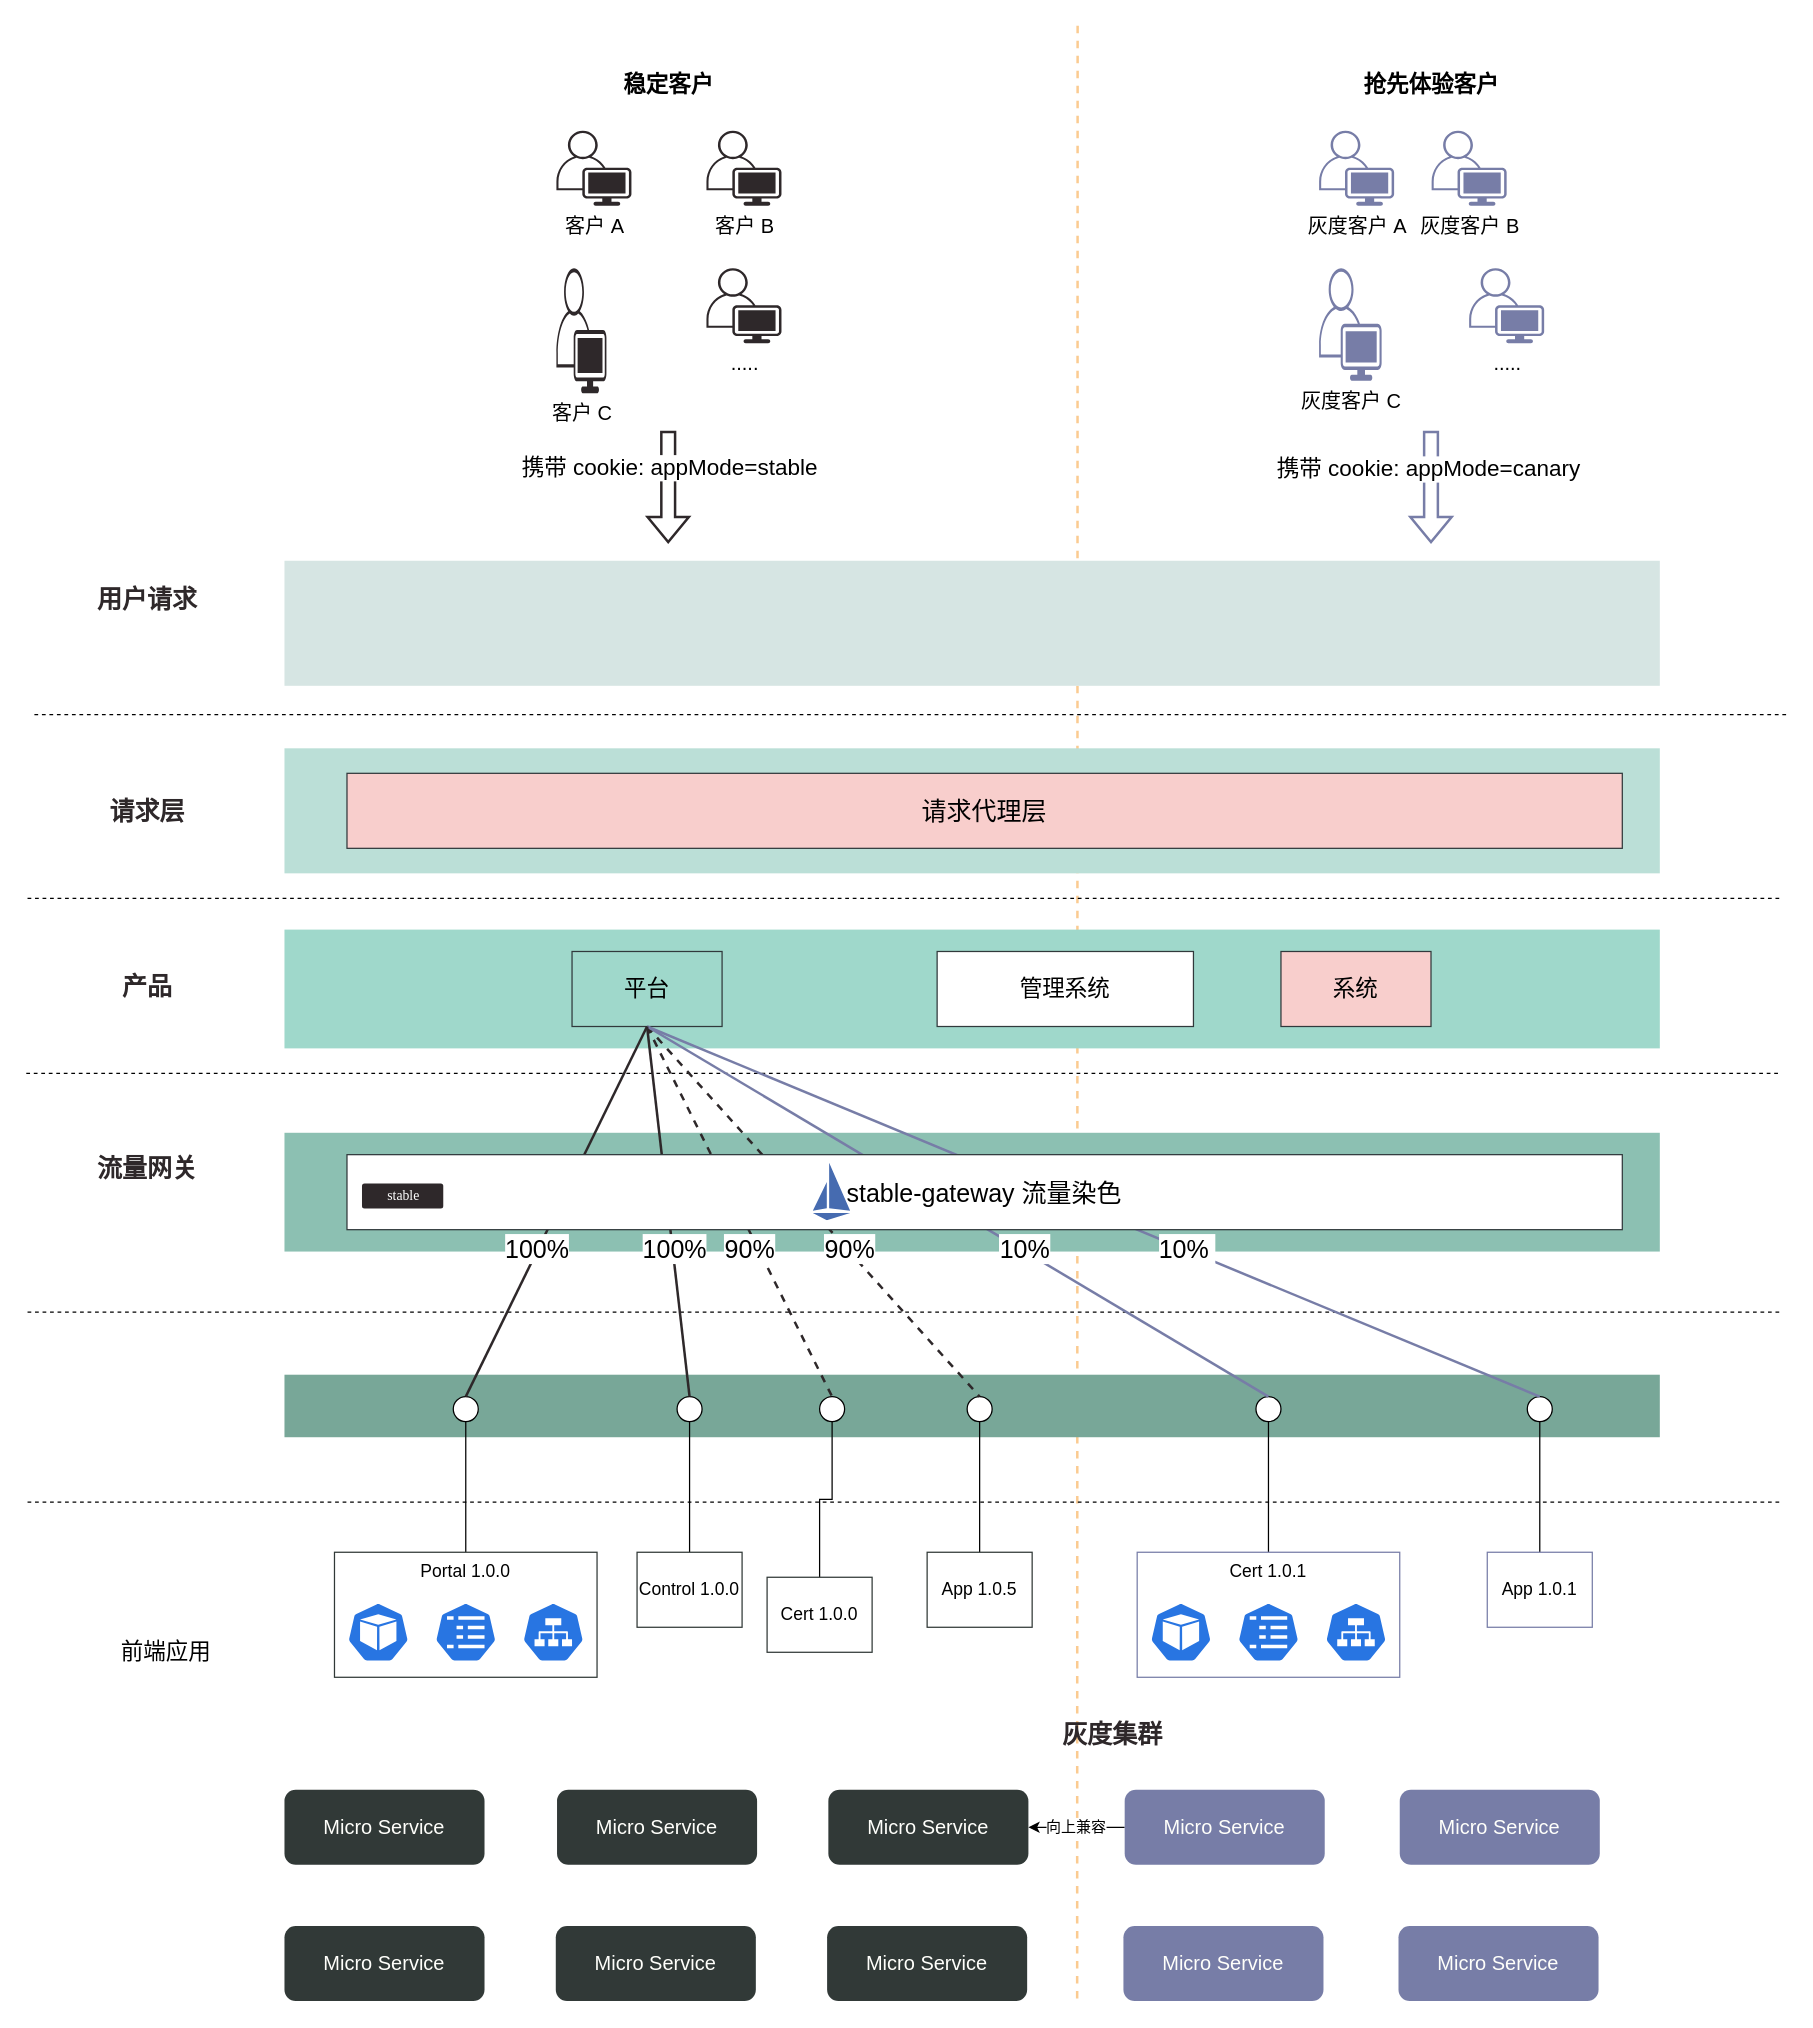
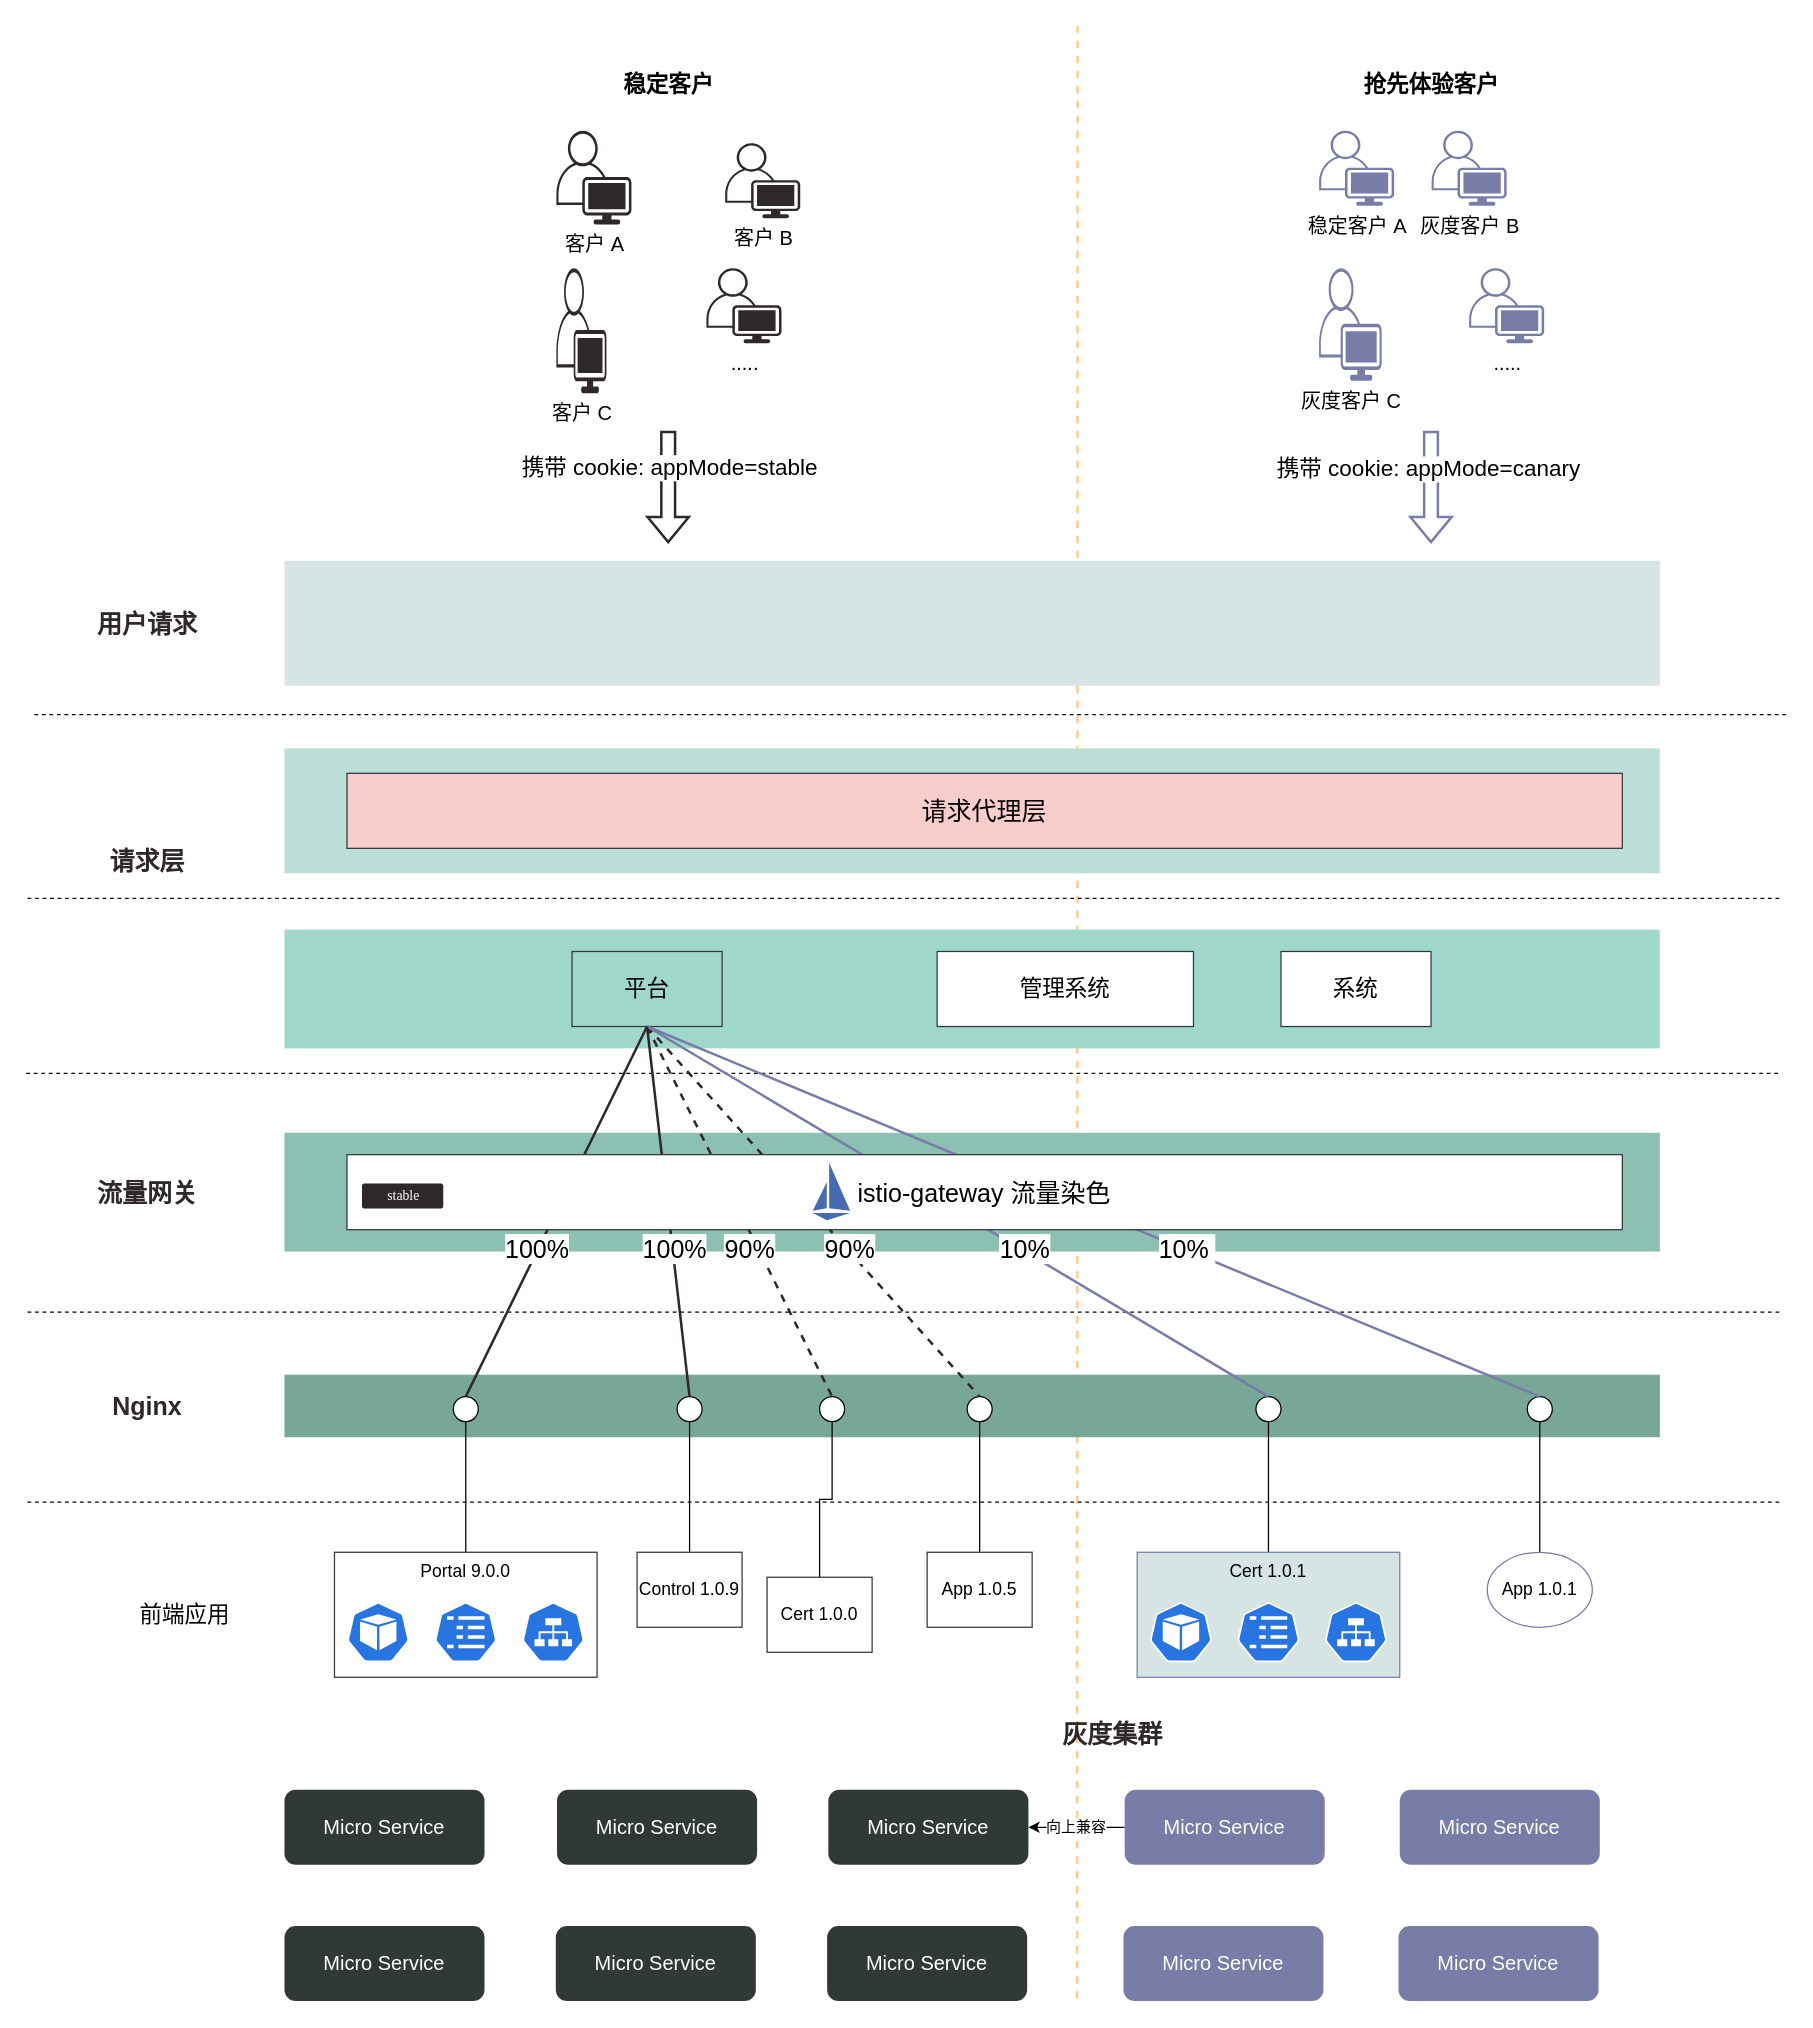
(594, 168) -> (594, 178)
(744, 168) -> (763, 181)
(1358, 226) -> (1358, 226)
(147, 598) -> (147, 623)
(147, 811) -> (147, 861)
(147, 986) -> none
(1356, 989) -> (1356, 989)
(147, 1167) -> (147, 1192)
(984, 1192) -> (984, 1192)
none -> (147, 1406)
(466, 1571) -> (466, 1571)
(1268, 1571) -> (1268, 1571)
(689, 1589) -> (689, 1589)
(1539, 1589) -> (1539, 1589)
(166, 1652) -> (184, 1614)
